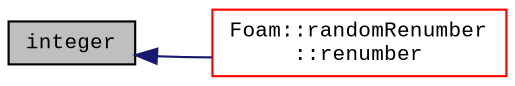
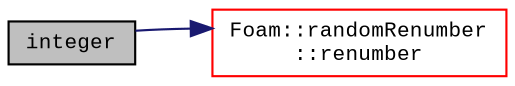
(185, 57) -> (163, 29)
